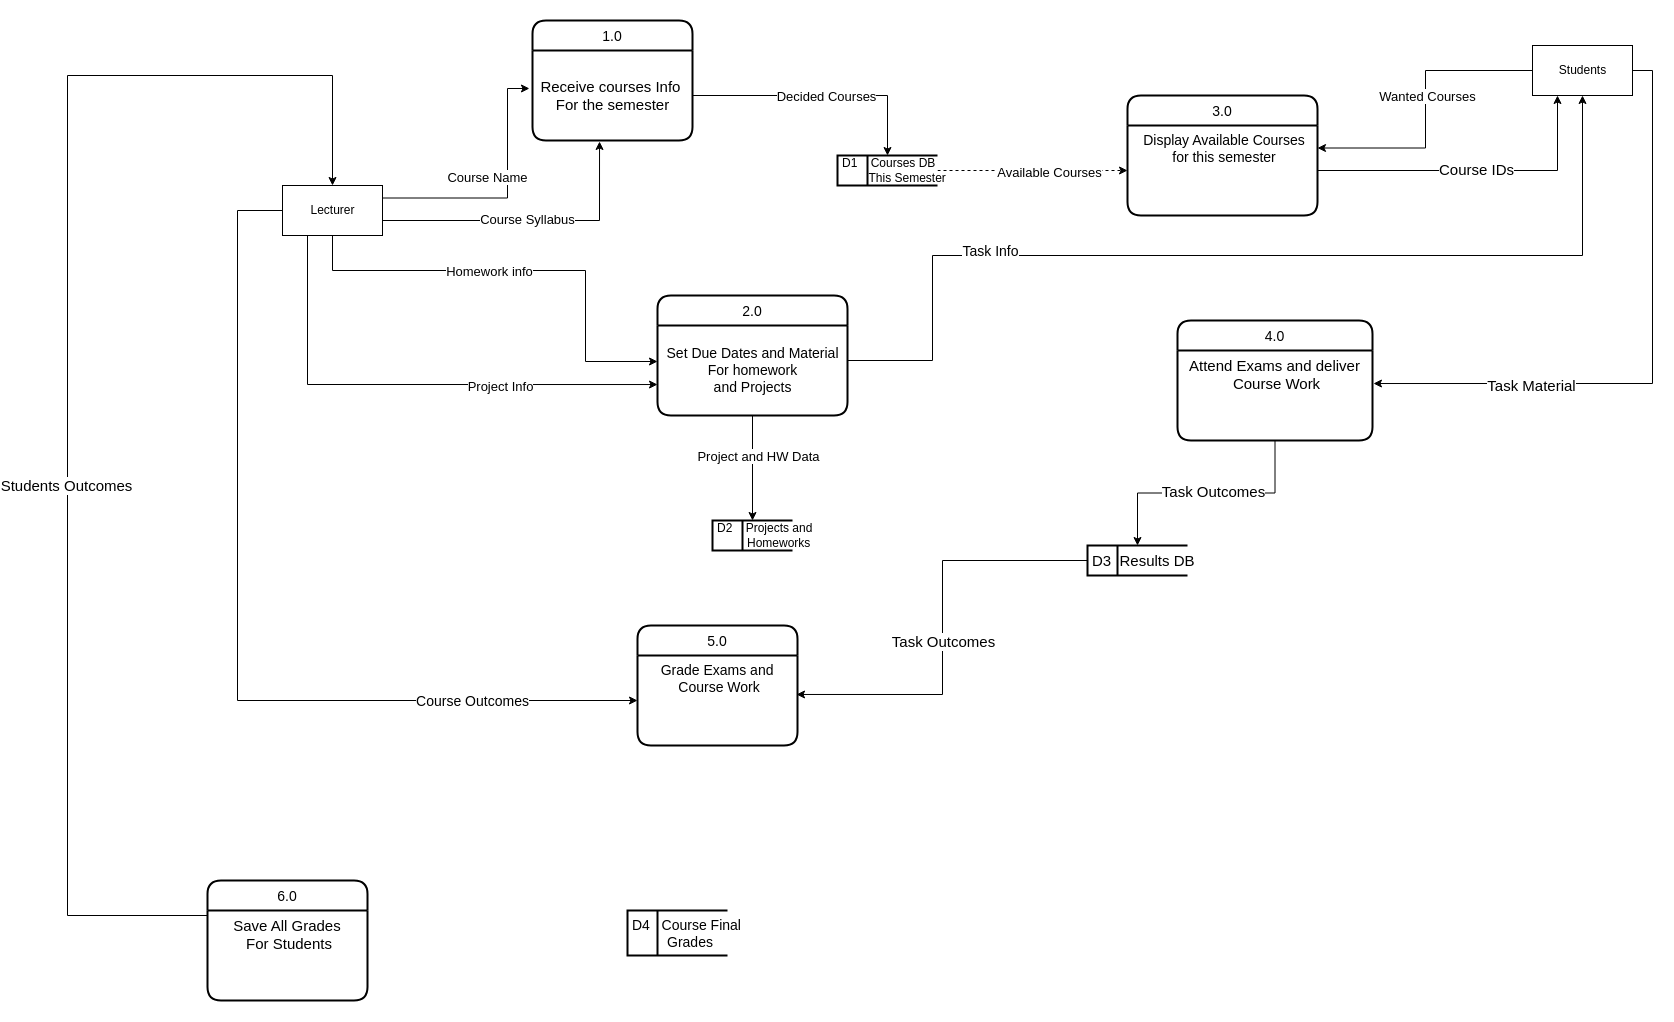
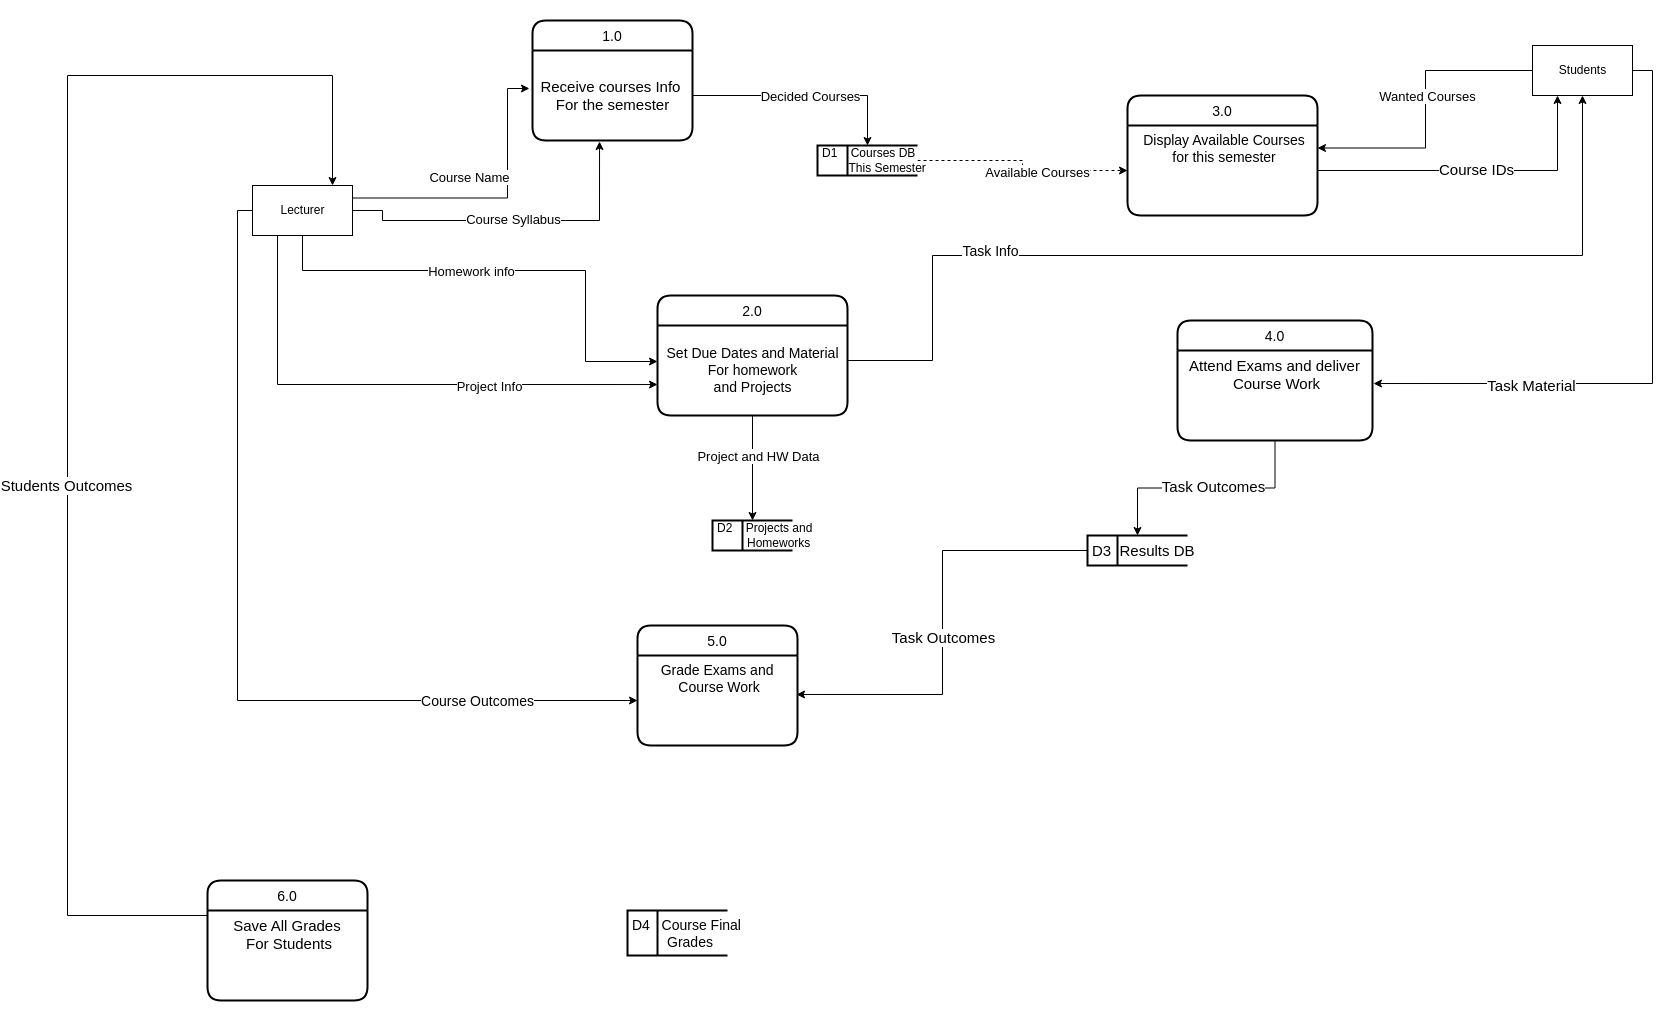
(888, 171) -> (868, 161)
(333, 211) -> (303, 211)
(1138, 561) -> (1138, 551)
